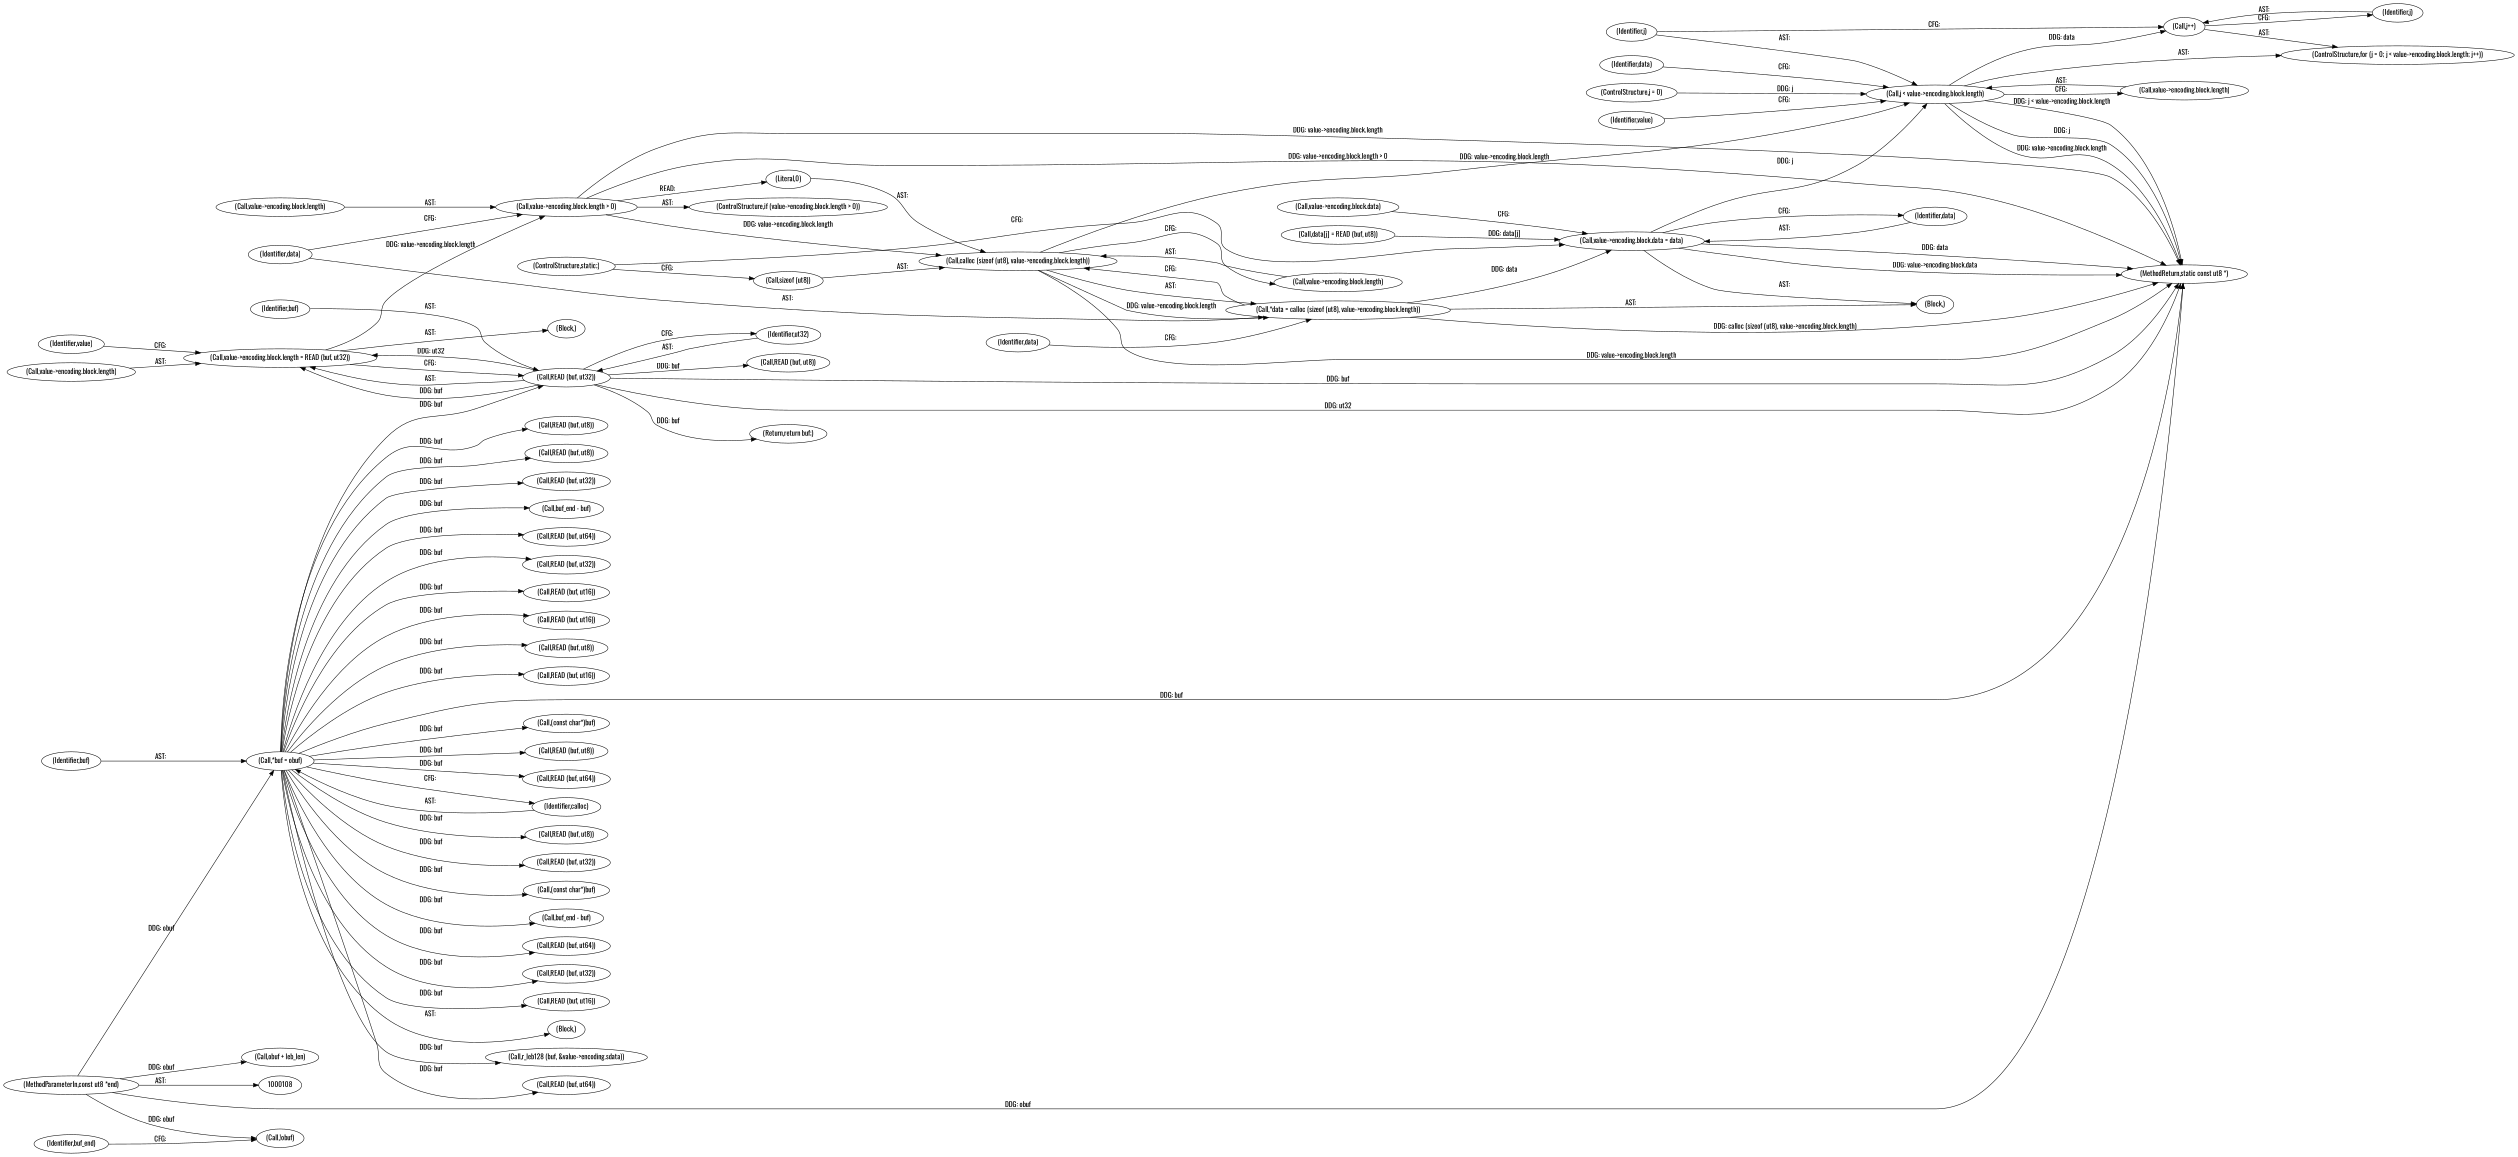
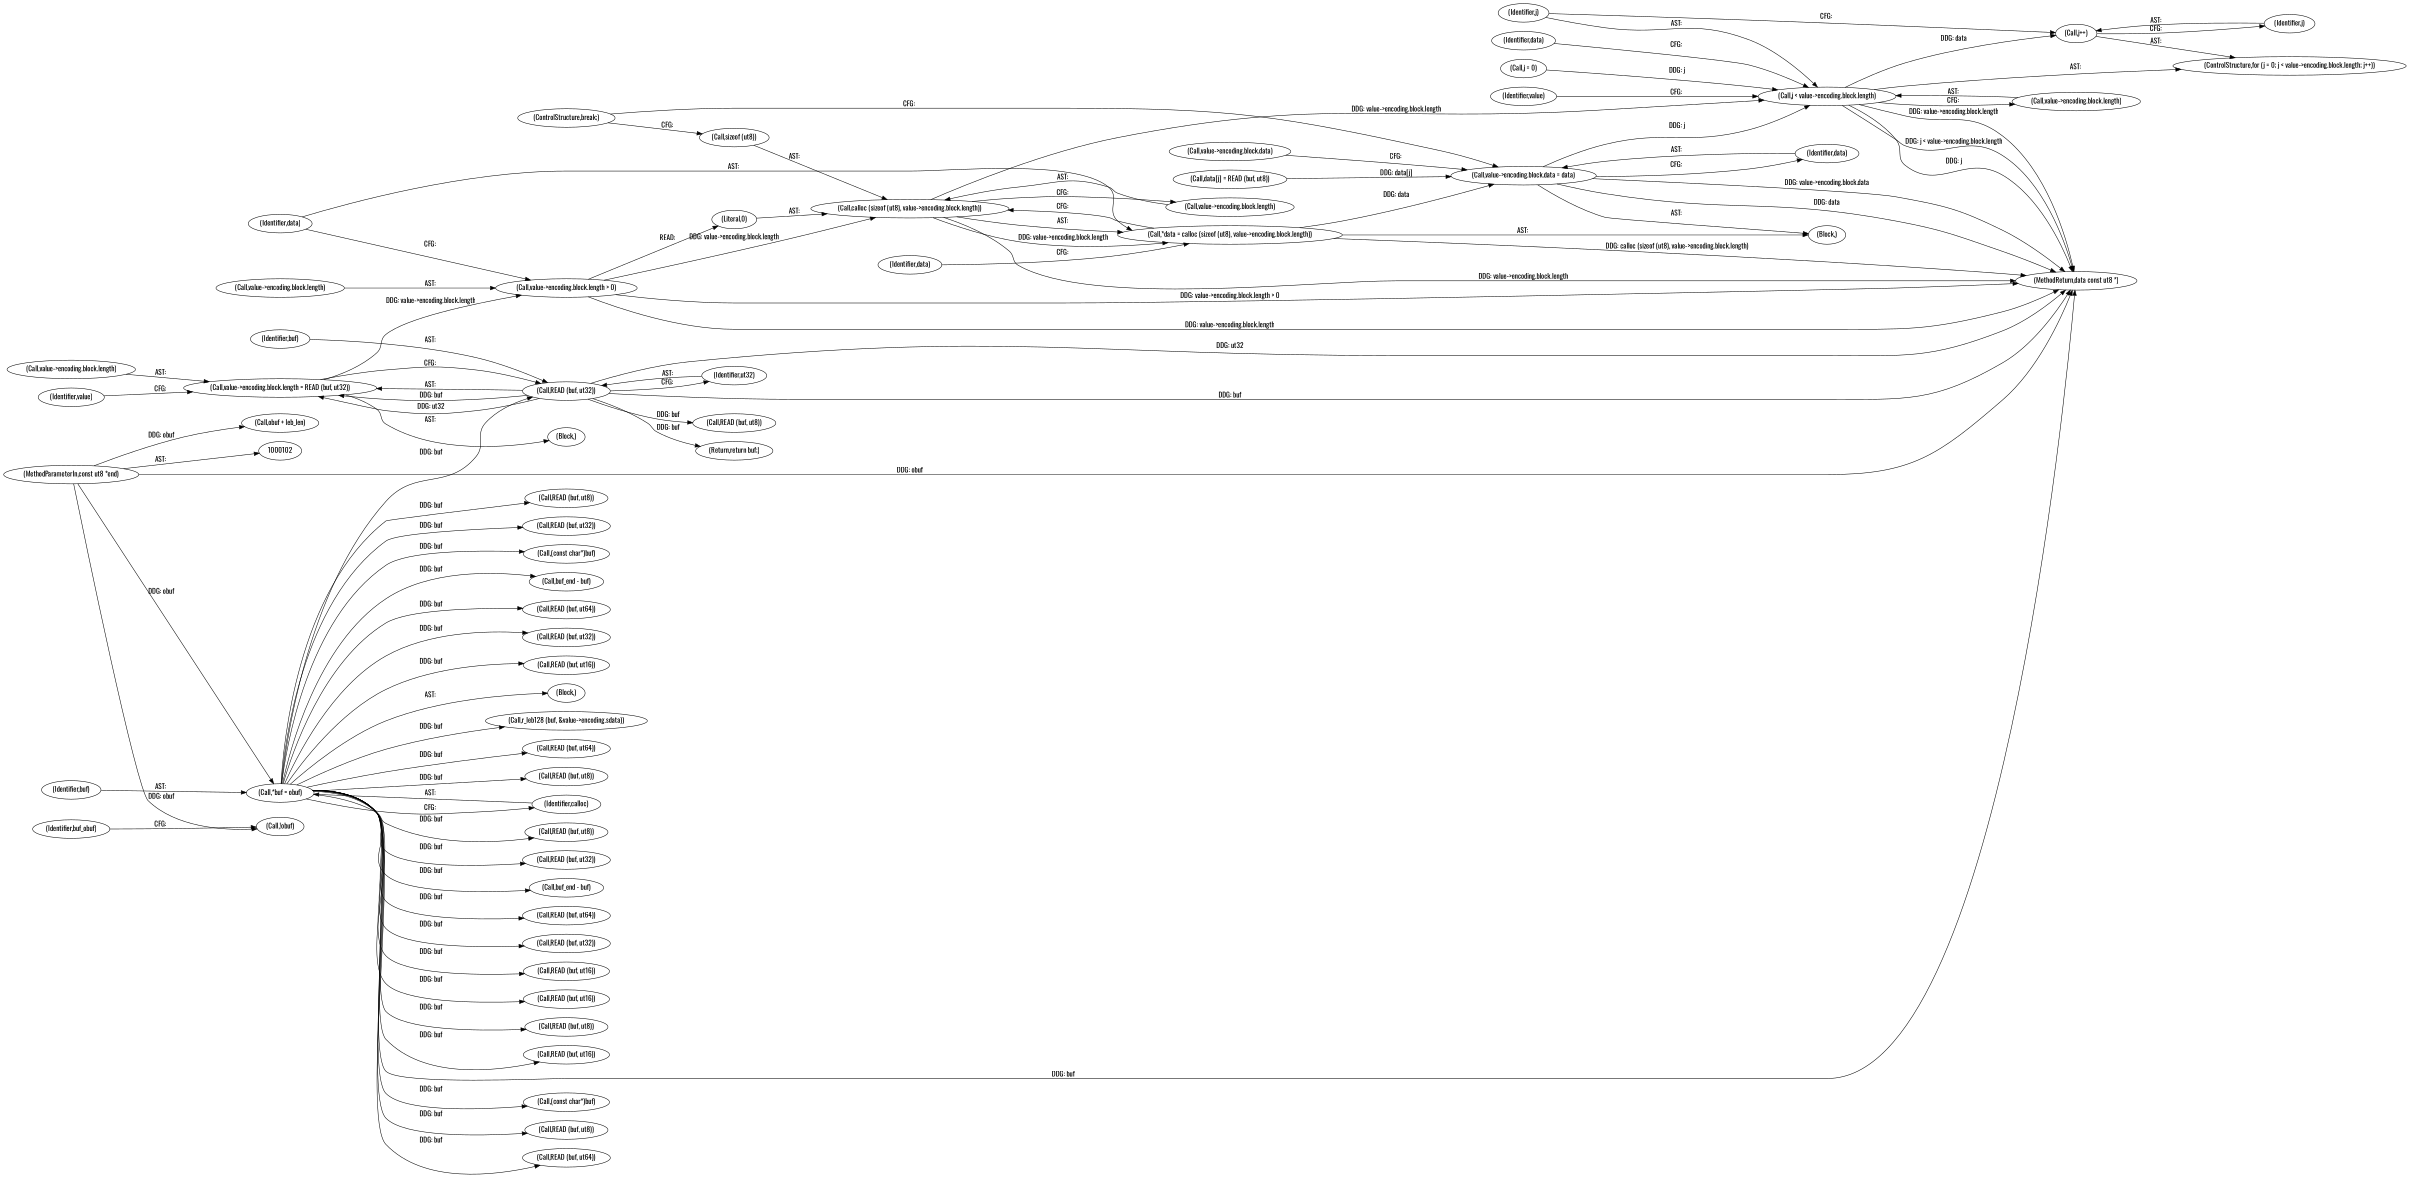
(1632, 93) -> (1524, 69)
(788, 207) -> none
(566, 266) -> (566, 118)
(2184, 274) -> (2076, 281)
(280, 1085) -> (280, 451)
(71, 1144) -> (71, 829)
